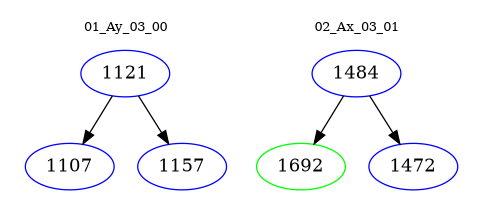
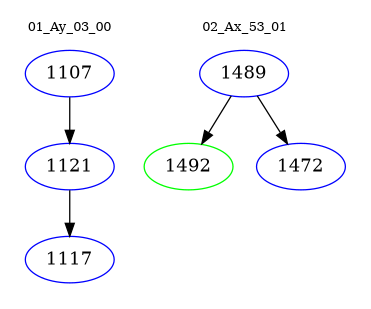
(357, 28) -> (245, 28)
(356, 74) -> (244, 74)
(101, 114) -> (70, 114)
(182, 167) -> (70, 260)
(301, 167) -> (189, 167)
